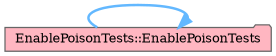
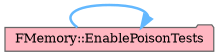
(138, 39) -> (109, 39)
